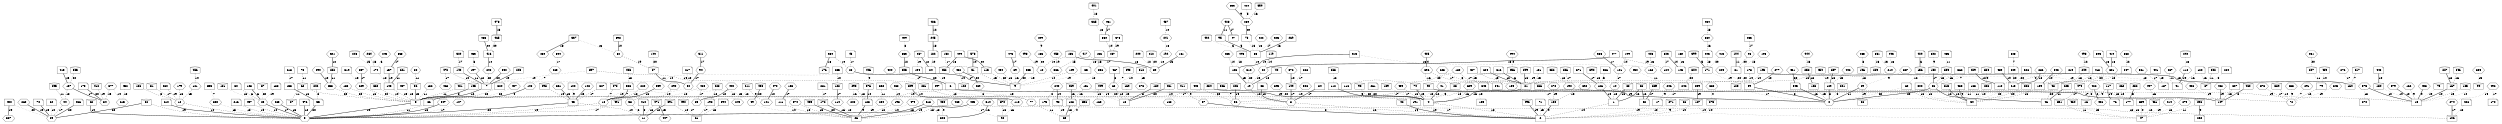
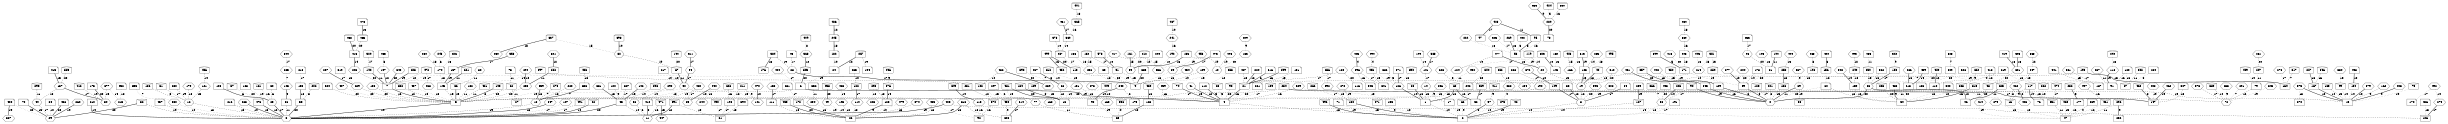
(1567, 78) -> (1327, 78)
(988, 110) -> (1016, 110)
